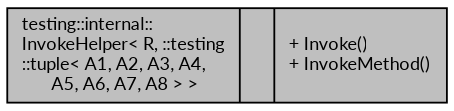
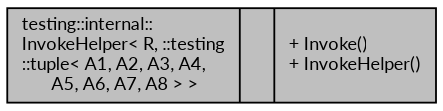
(361, 64) -> (355, 64)
